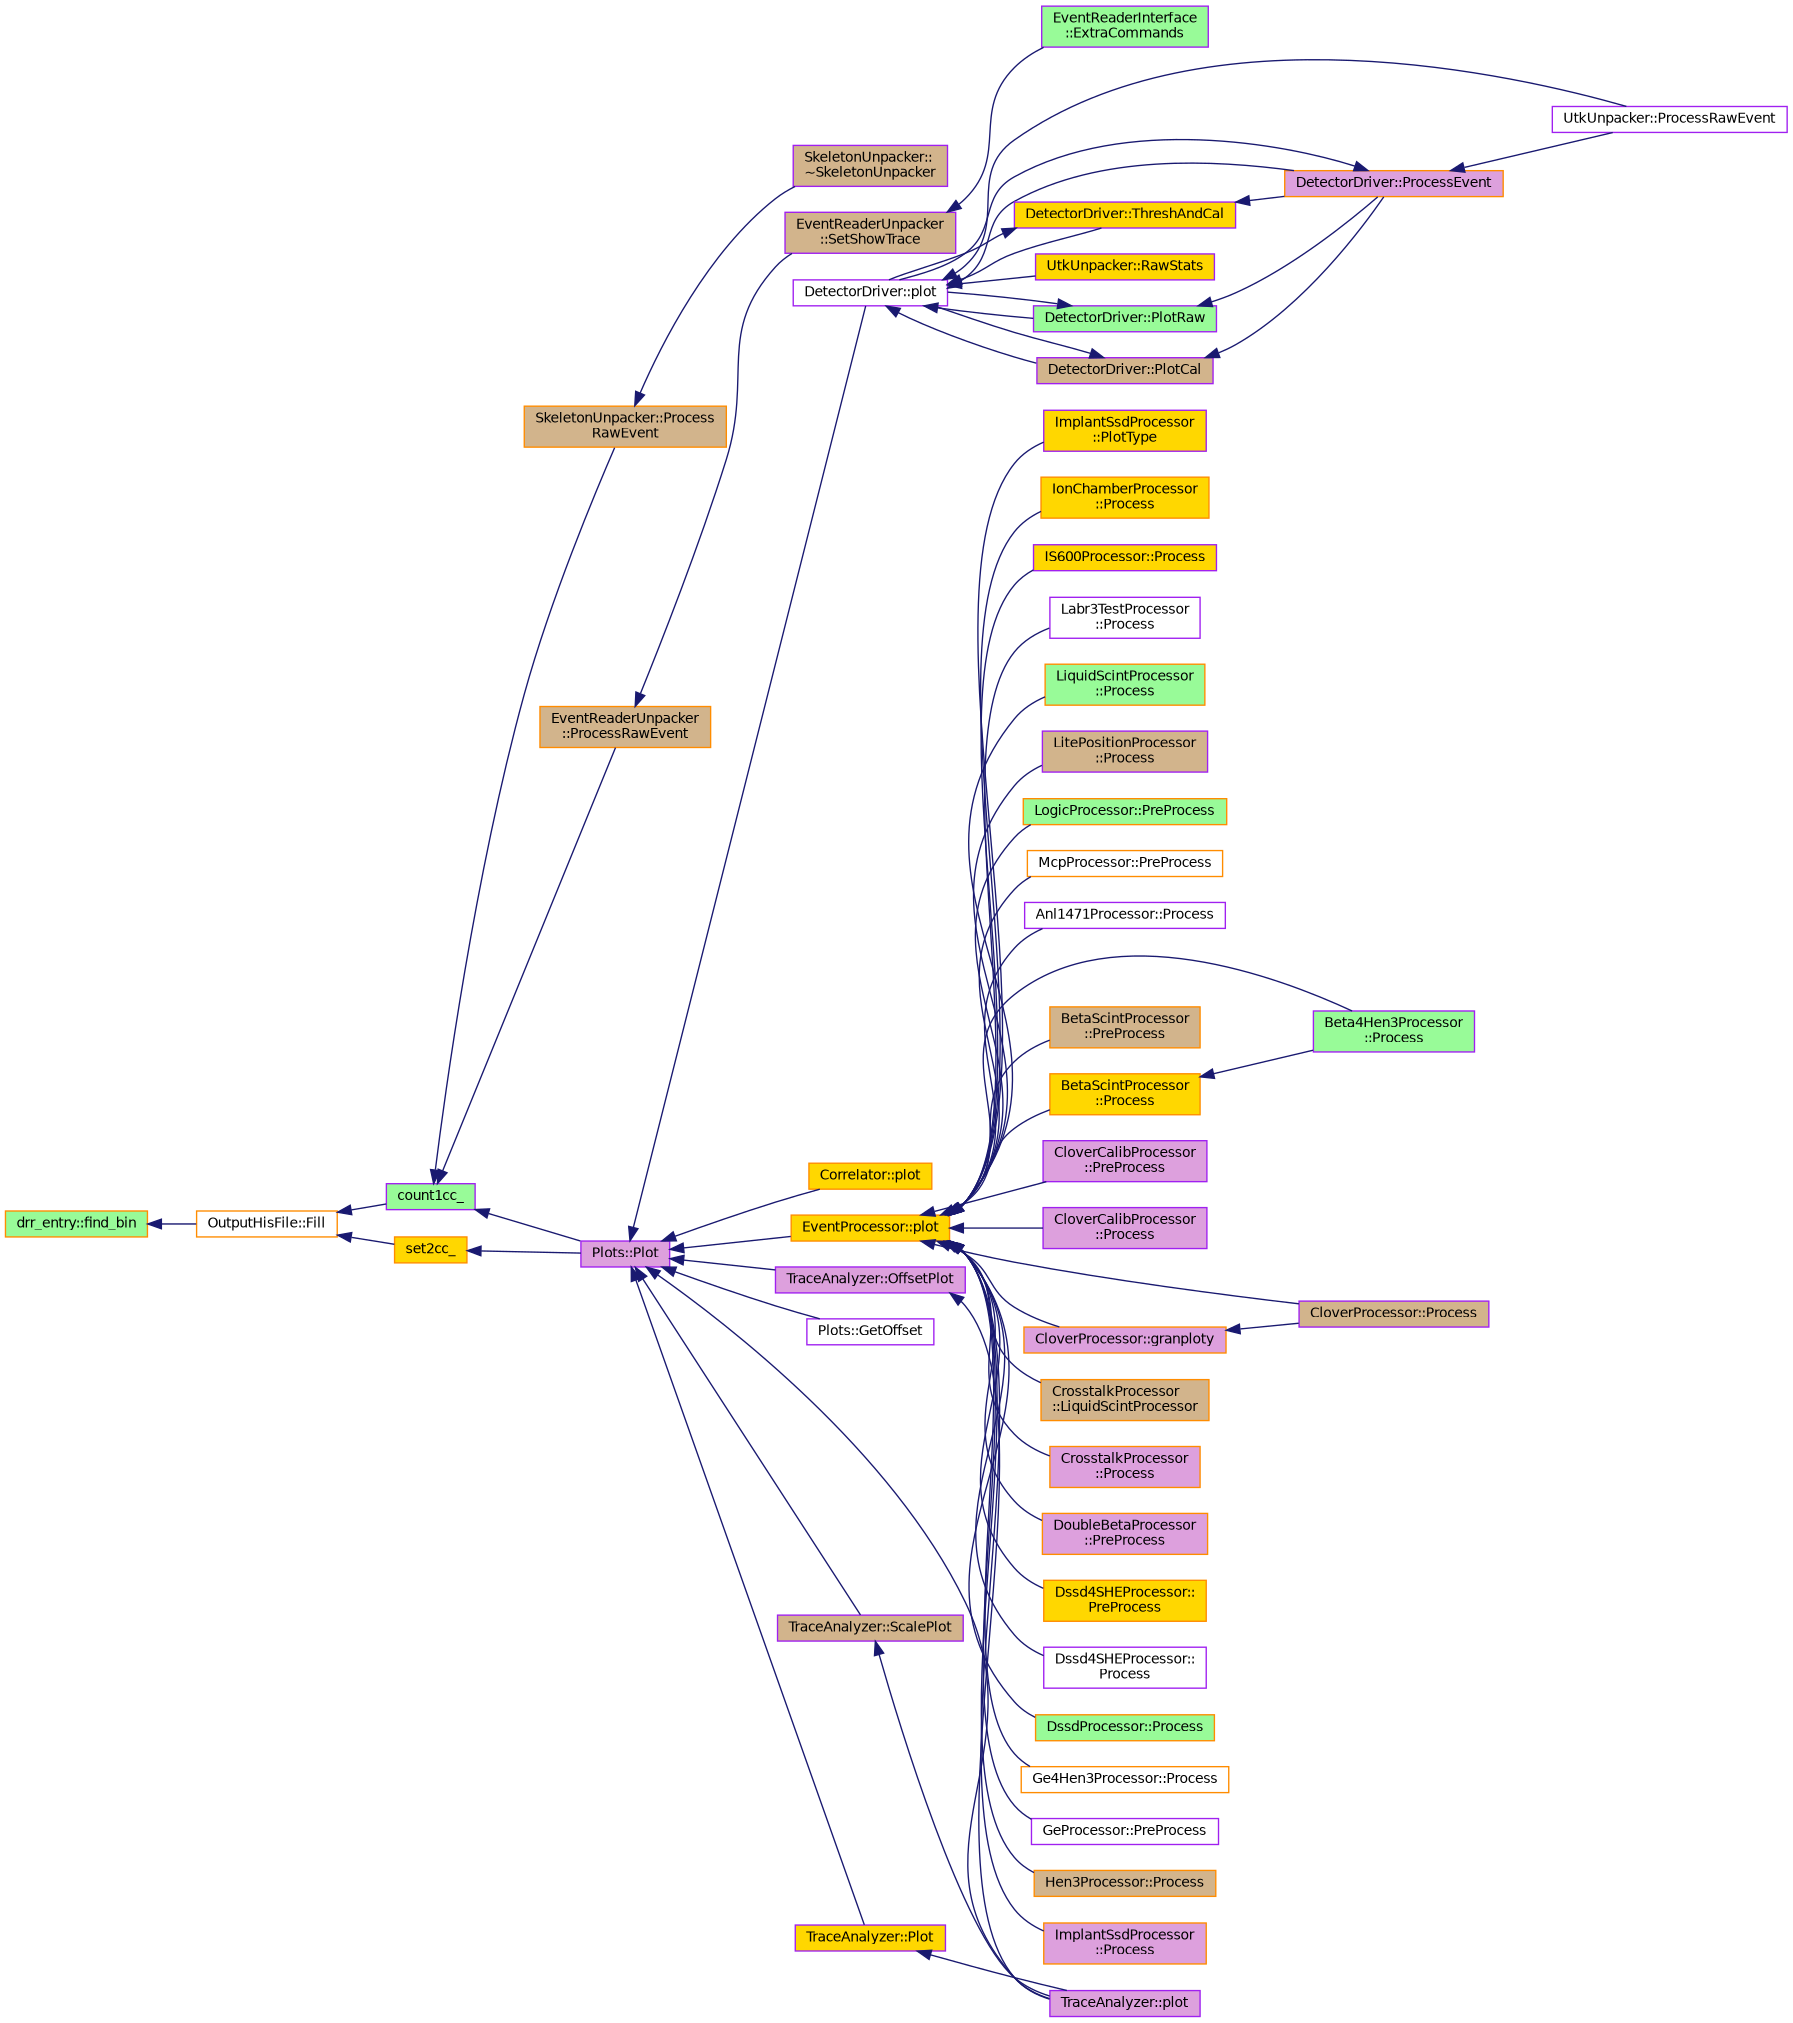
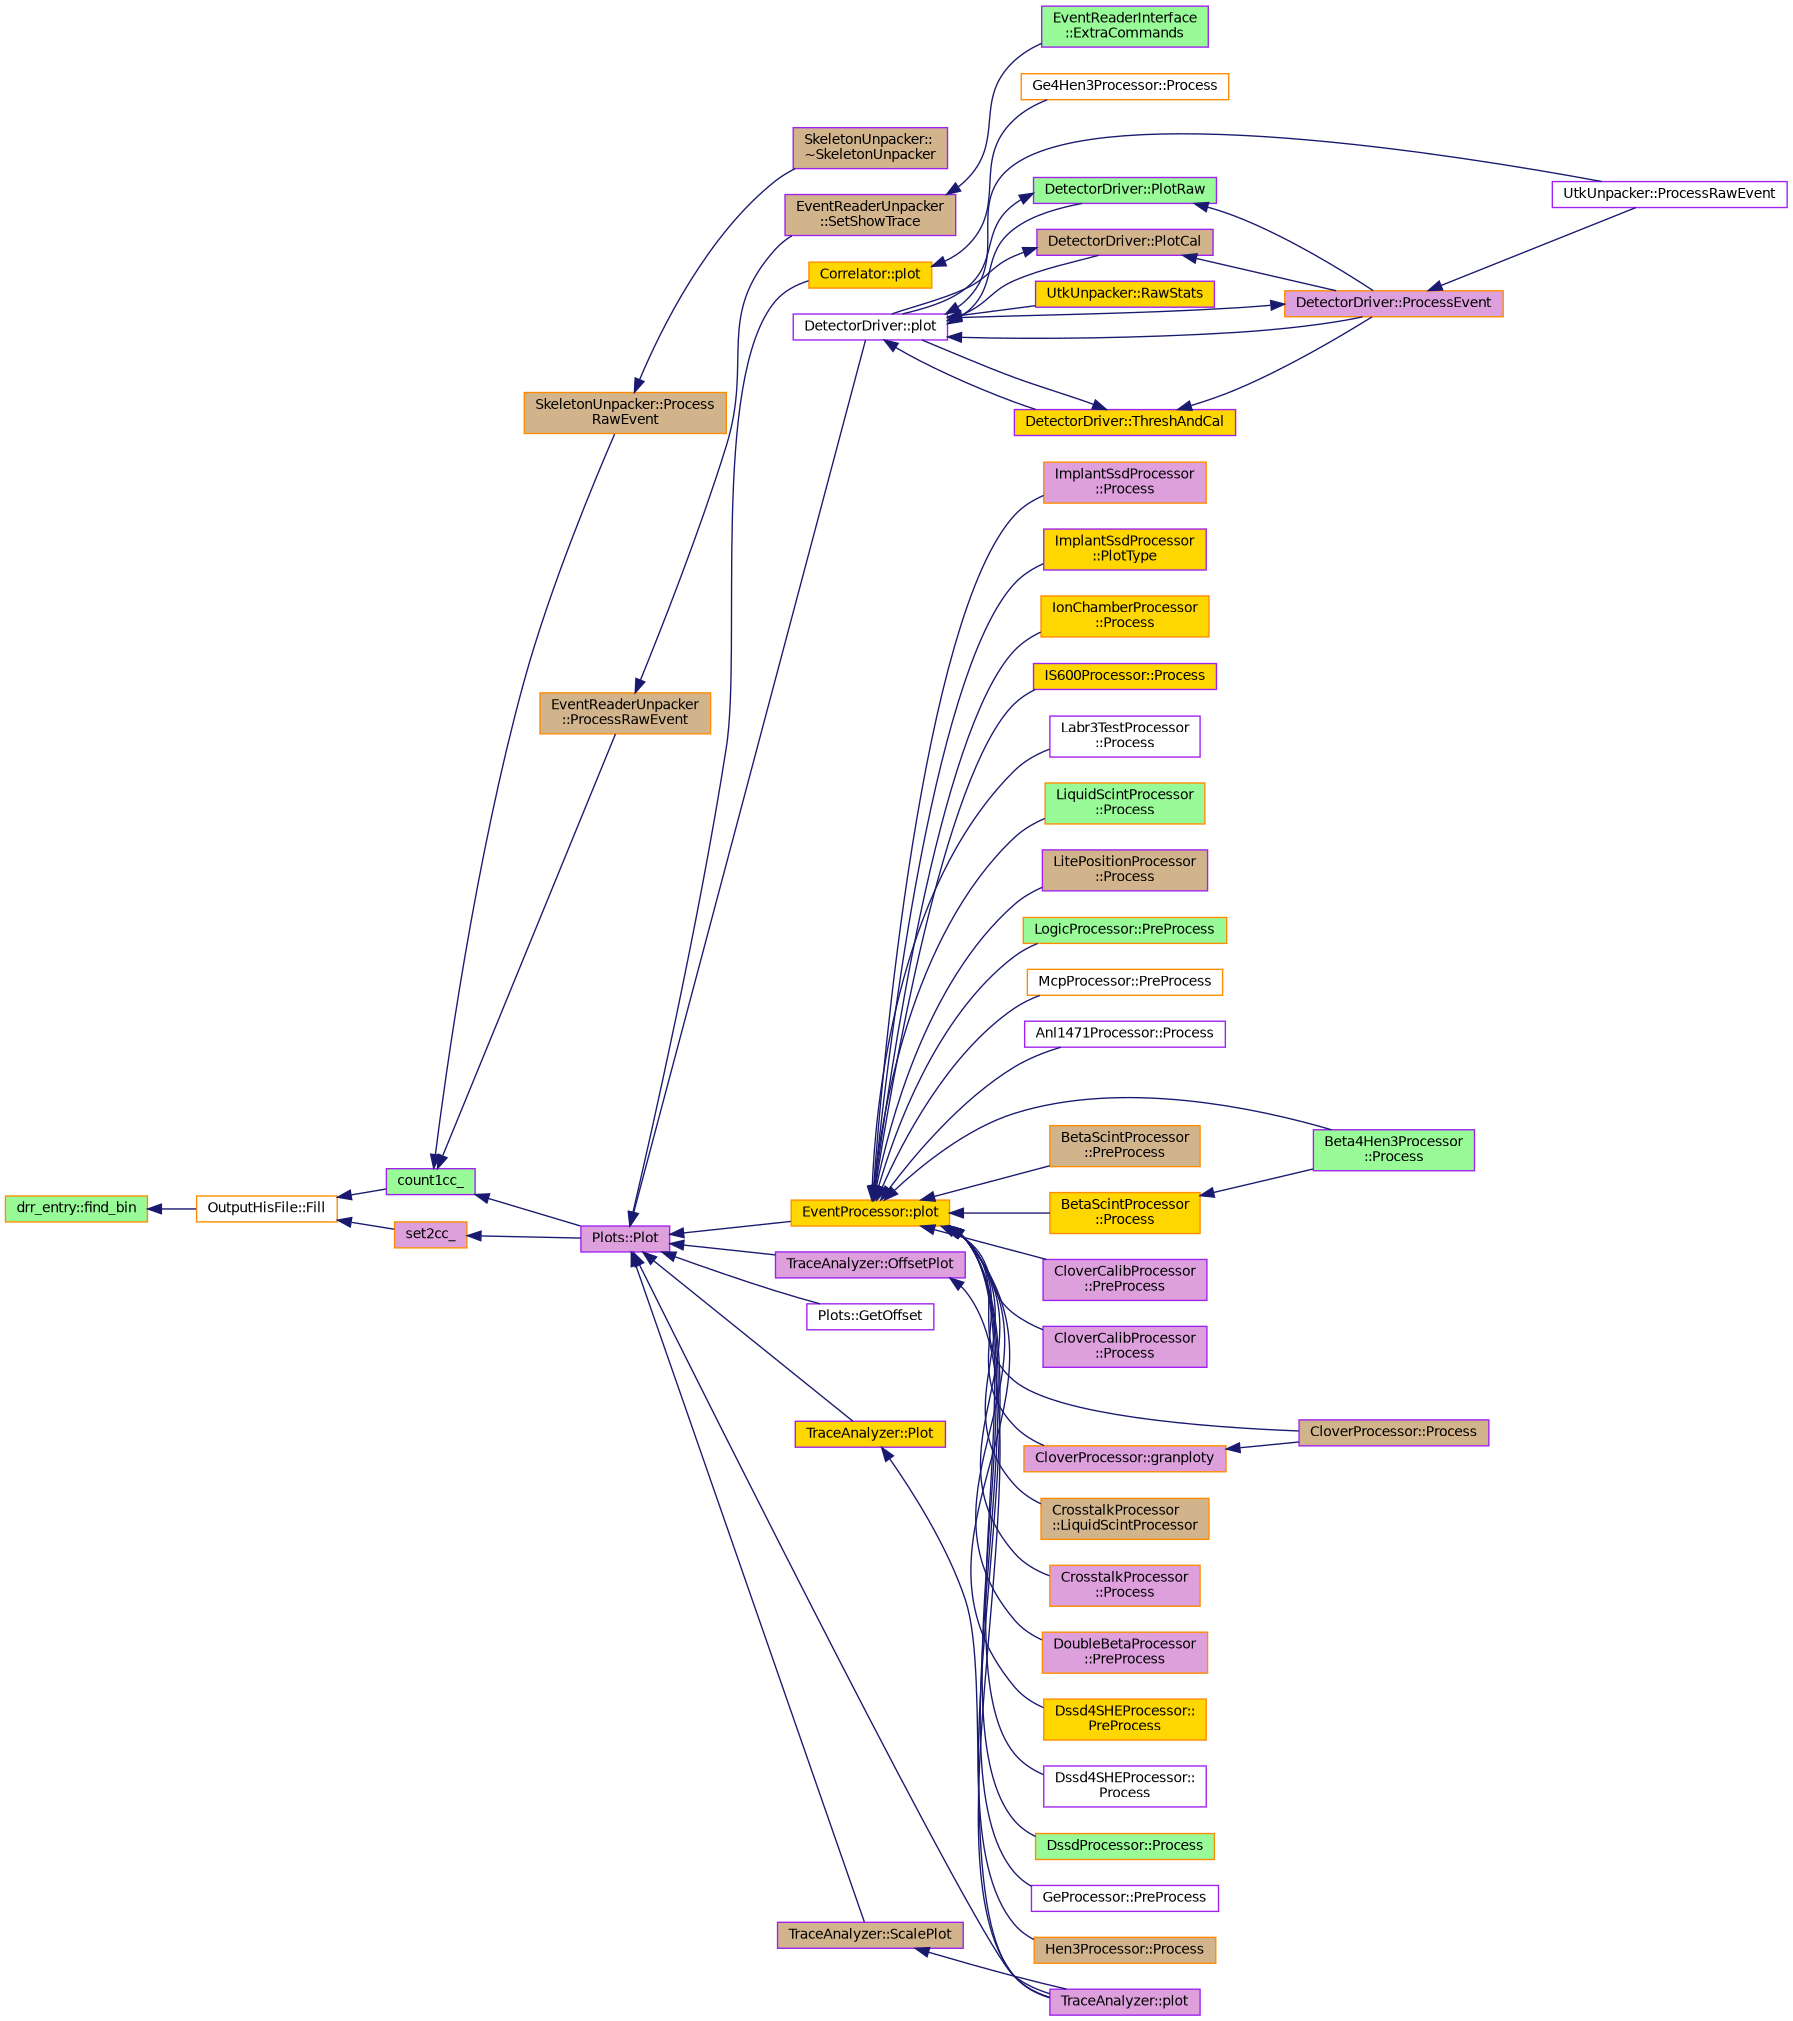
(431, 1250) -> (431, 1235)
(989, 1511) -> (990, 177)
